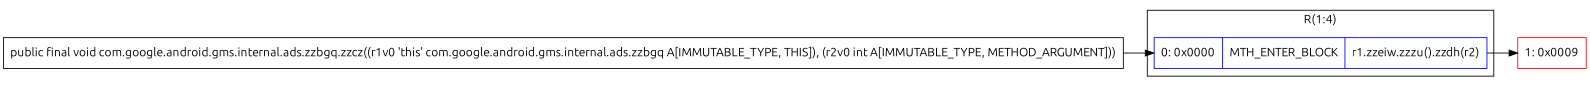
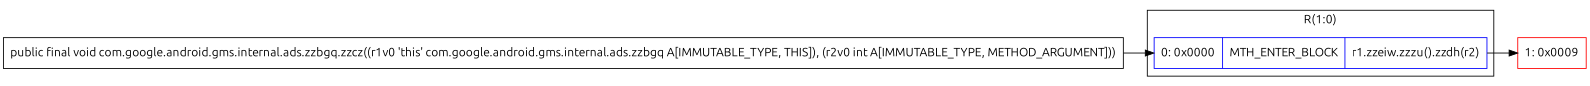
(1321, 20) -> (1321, 20)
